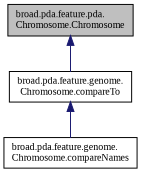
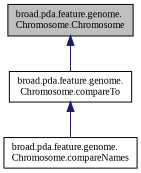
(71, 20) -> (71, 20)
